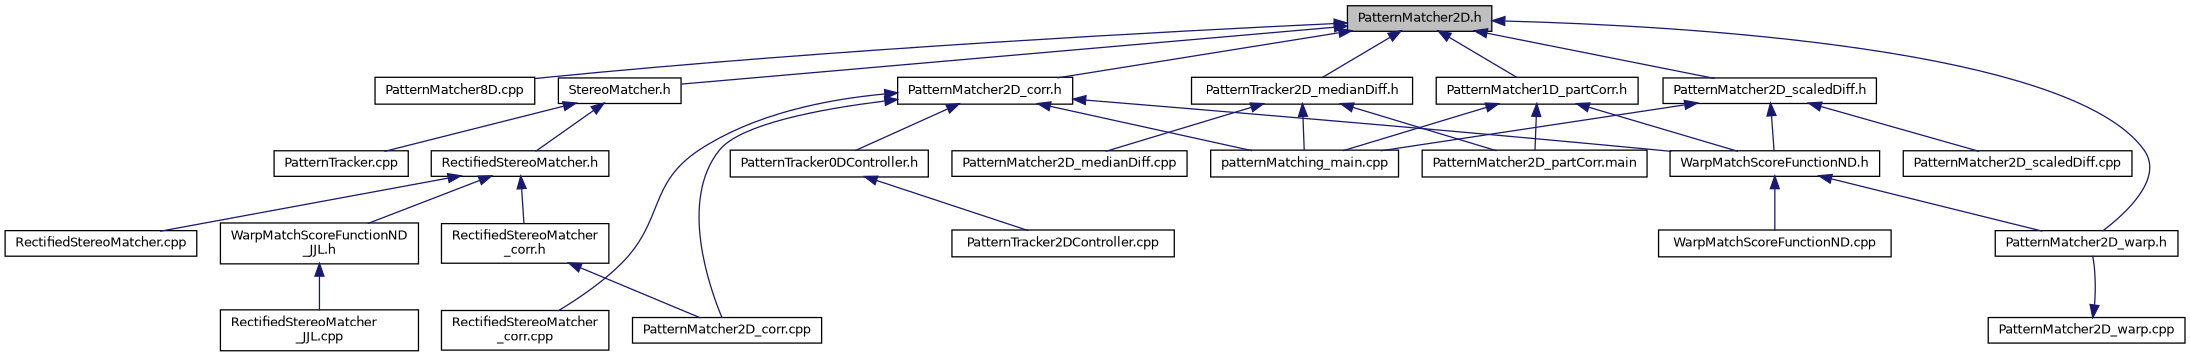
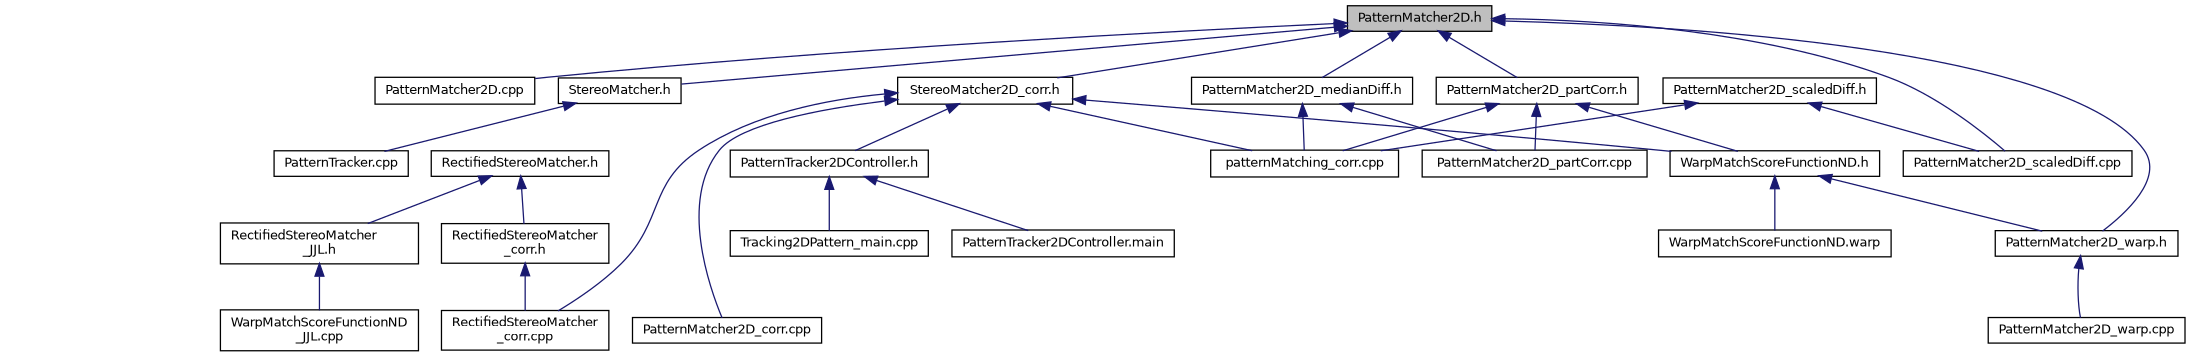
(1601, 56) -> (1780, 47)
(455, 91) -> (455, 91)
(985, 91) -> (985, 91)
(1302, 91) -> (1302, 91)
(1537, 91) -> (1537, 91)
(565, 131) -> none
(1773, 133) -> none
(829, 164) -> (829, 164)
(1070, 164) -> none
(1305, 164) -> (1305, 164)
(1535, 164) -> (1535, 164)
(101, 243) -> none
(319, 243) -> (319, 243)
none -> (829, 243)
(1063, 243) -> (1063, 243)
(1775, 243) -> (1775, 243)
(2095, 280) -> (2078, 293)
(641, 293) -> (525, 293)
(319, 330) -> (319, 330)
